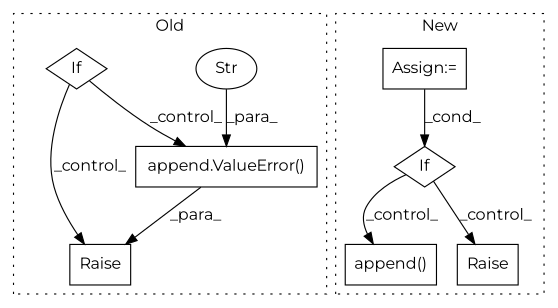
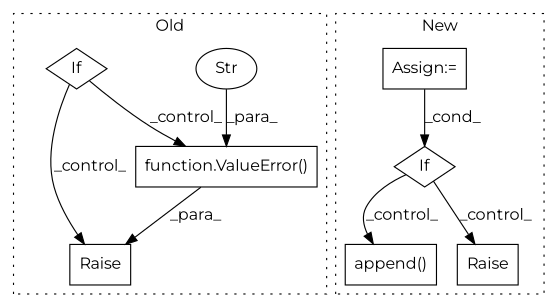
(226, 167) -> (226, 167)
